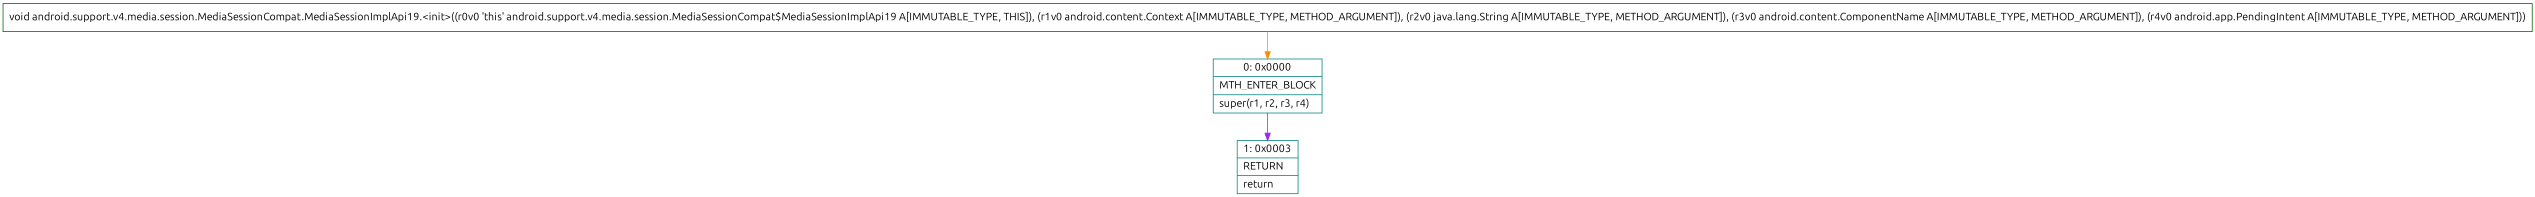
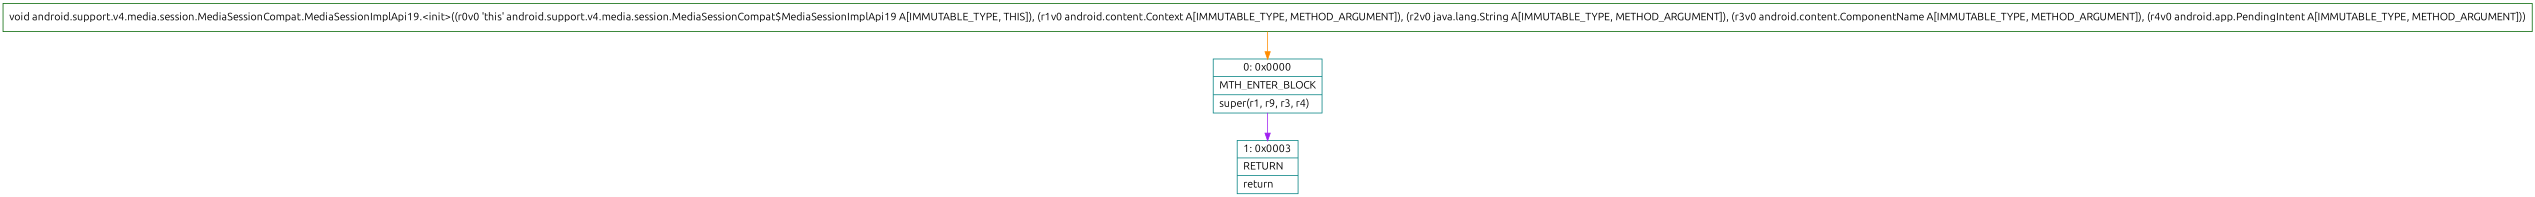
(1265, 104) -> (1265, 104)
